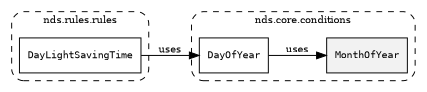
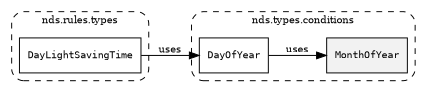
(80, 21) -> (80, 21)
(303, 21) -> (303, 21)
